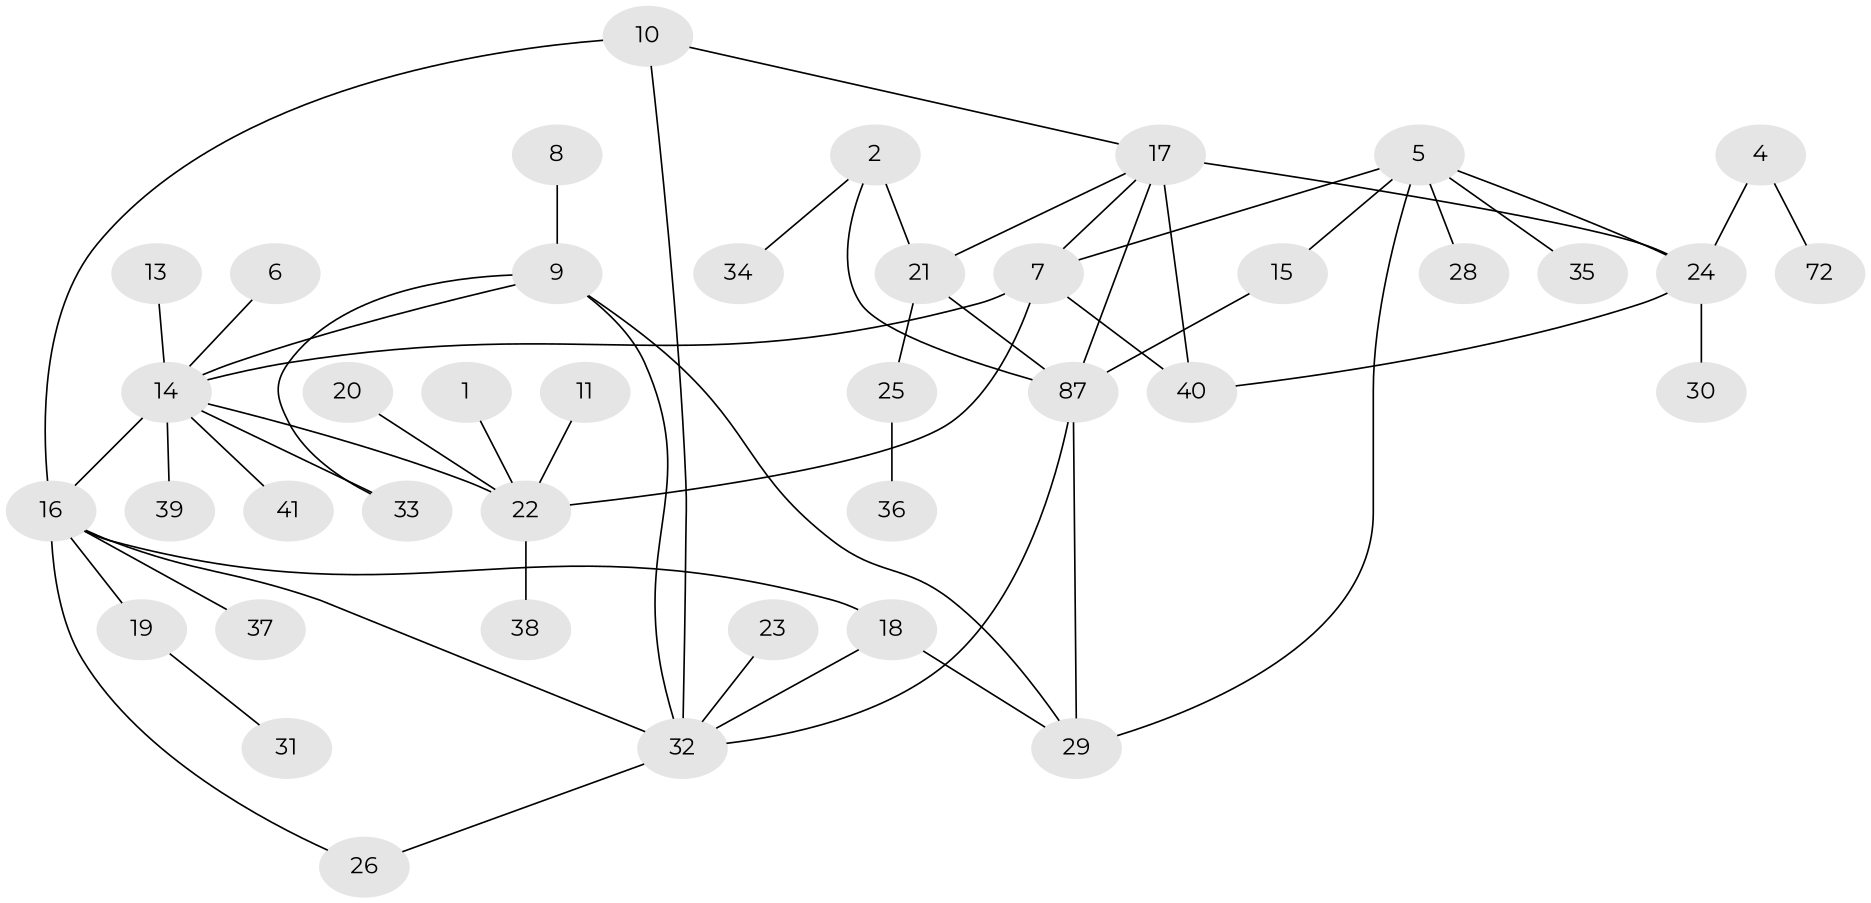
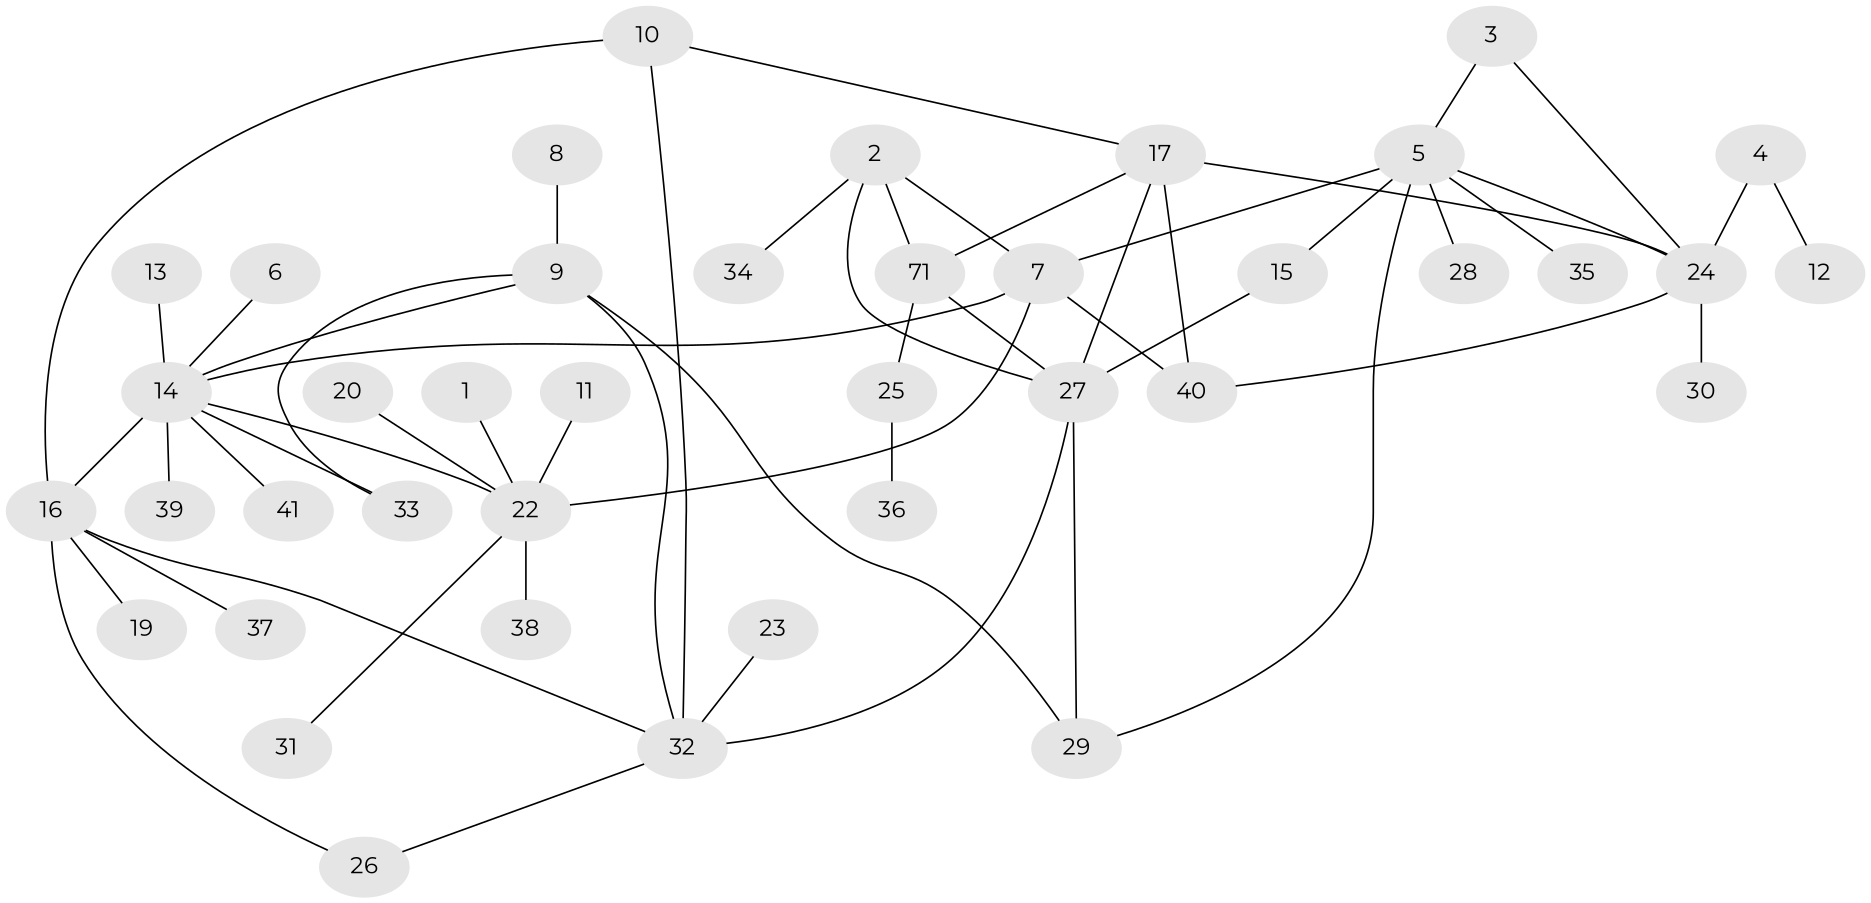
none -> (1492, 36)
(1100, 214) -> (957, 214)
(920, 274) -> (920, 274)
(1820, 274) -> (1820, 274)
(1073, 392) -> (1073, 392)
(892, 630) -> none
(215, 689) -> (411, 625)
